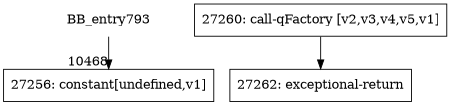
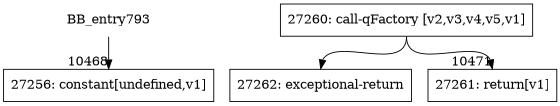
none -> (492, 85)
